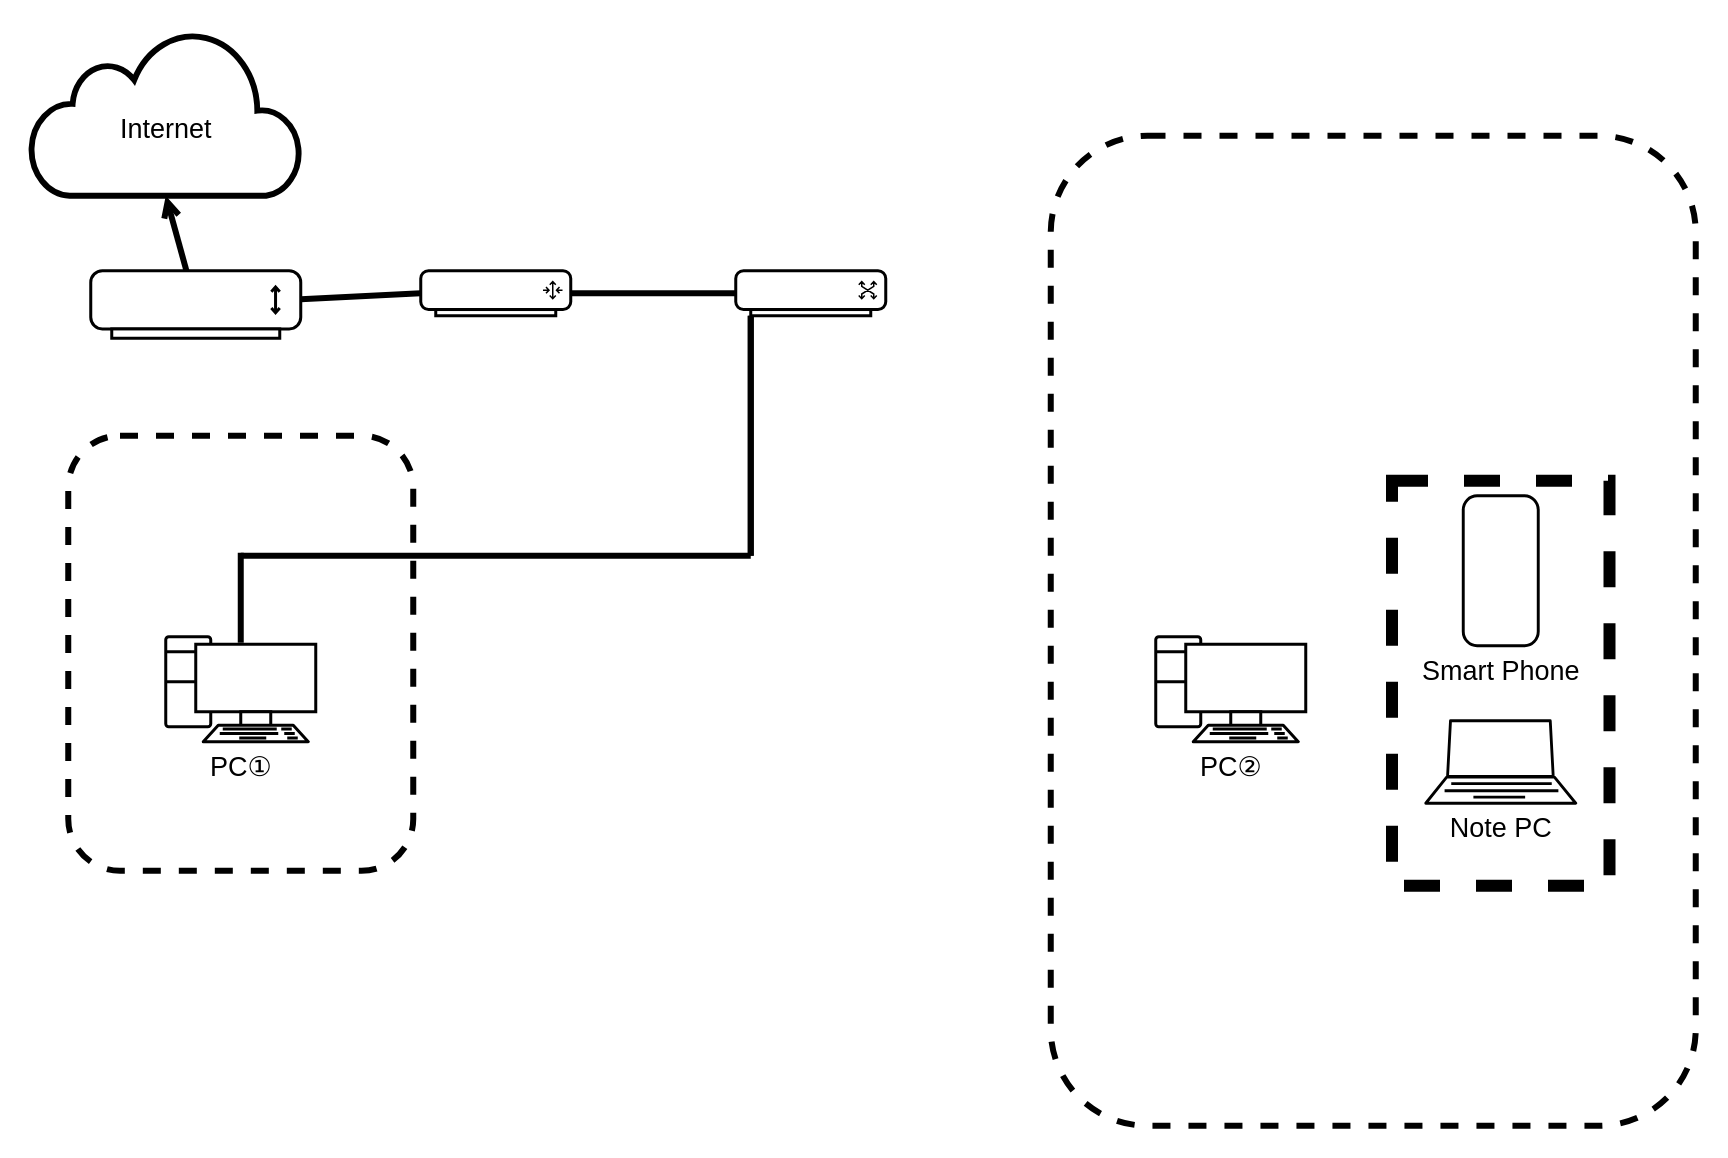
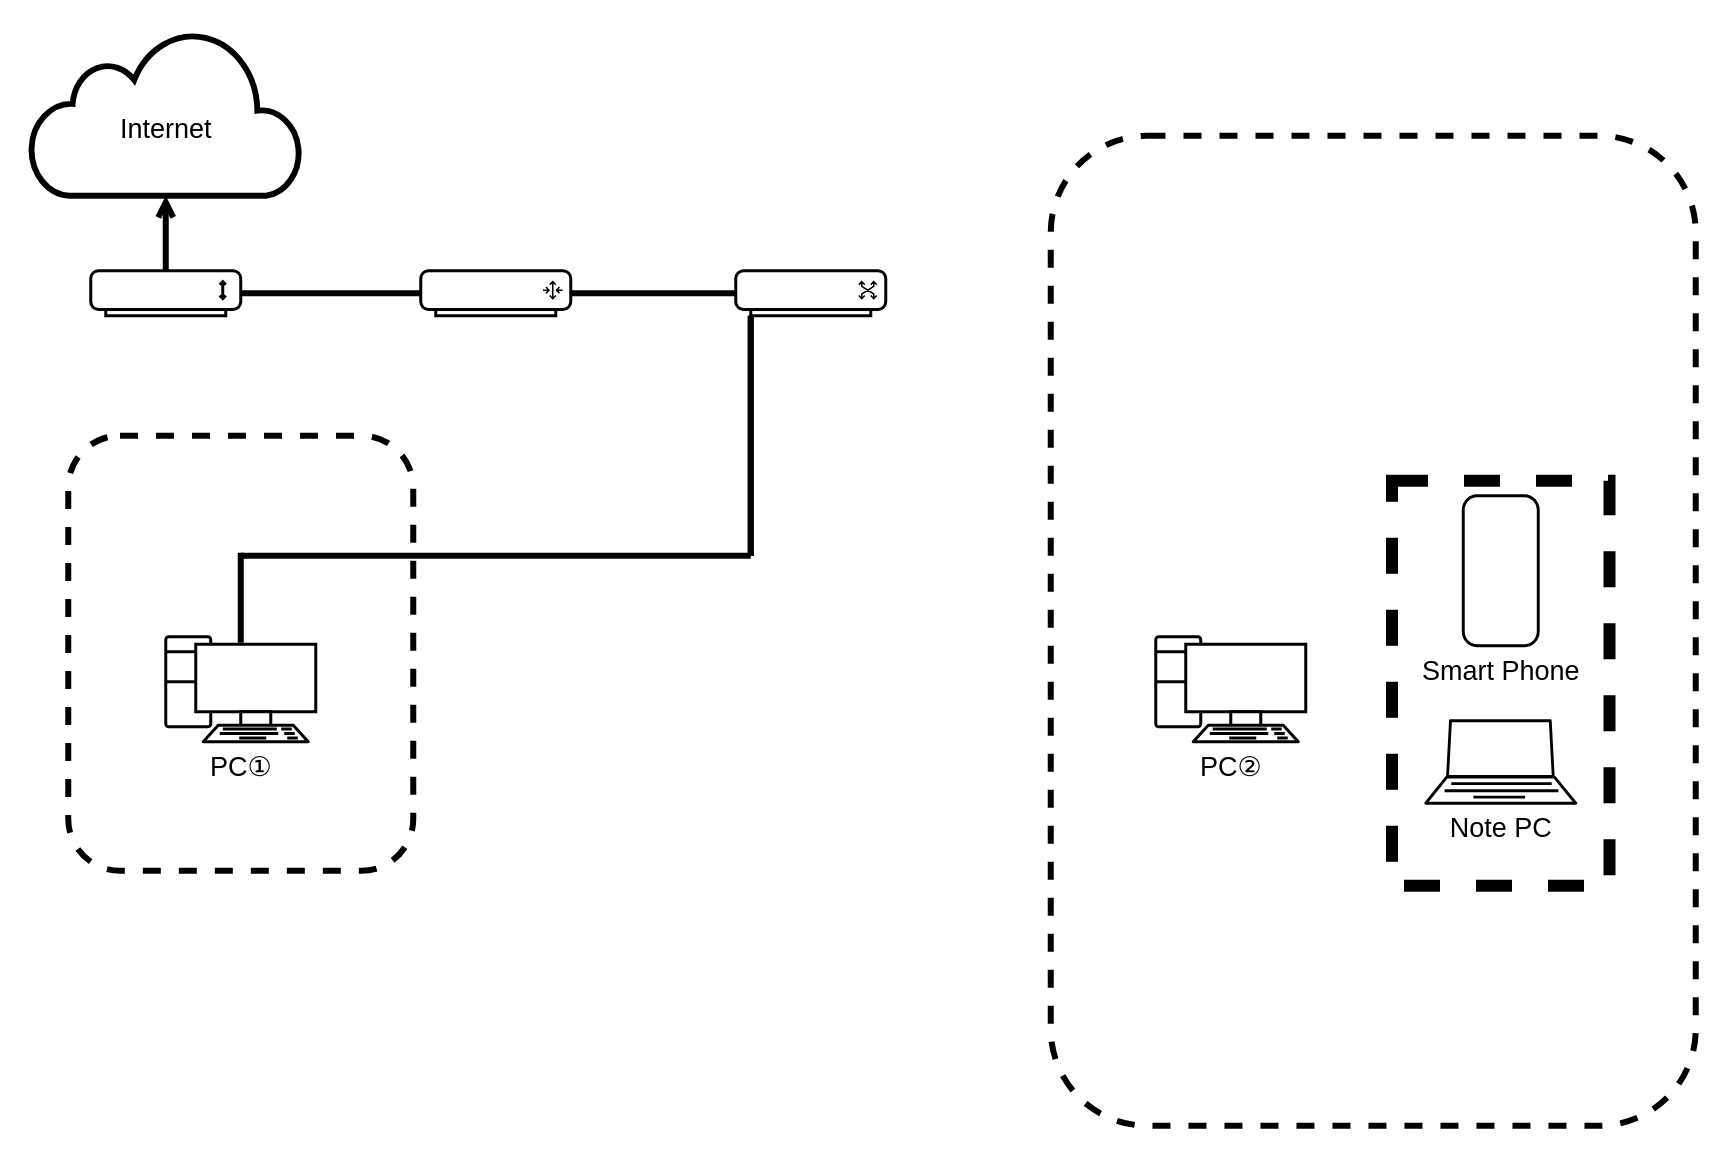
(196, 305) -> (166, 293)
